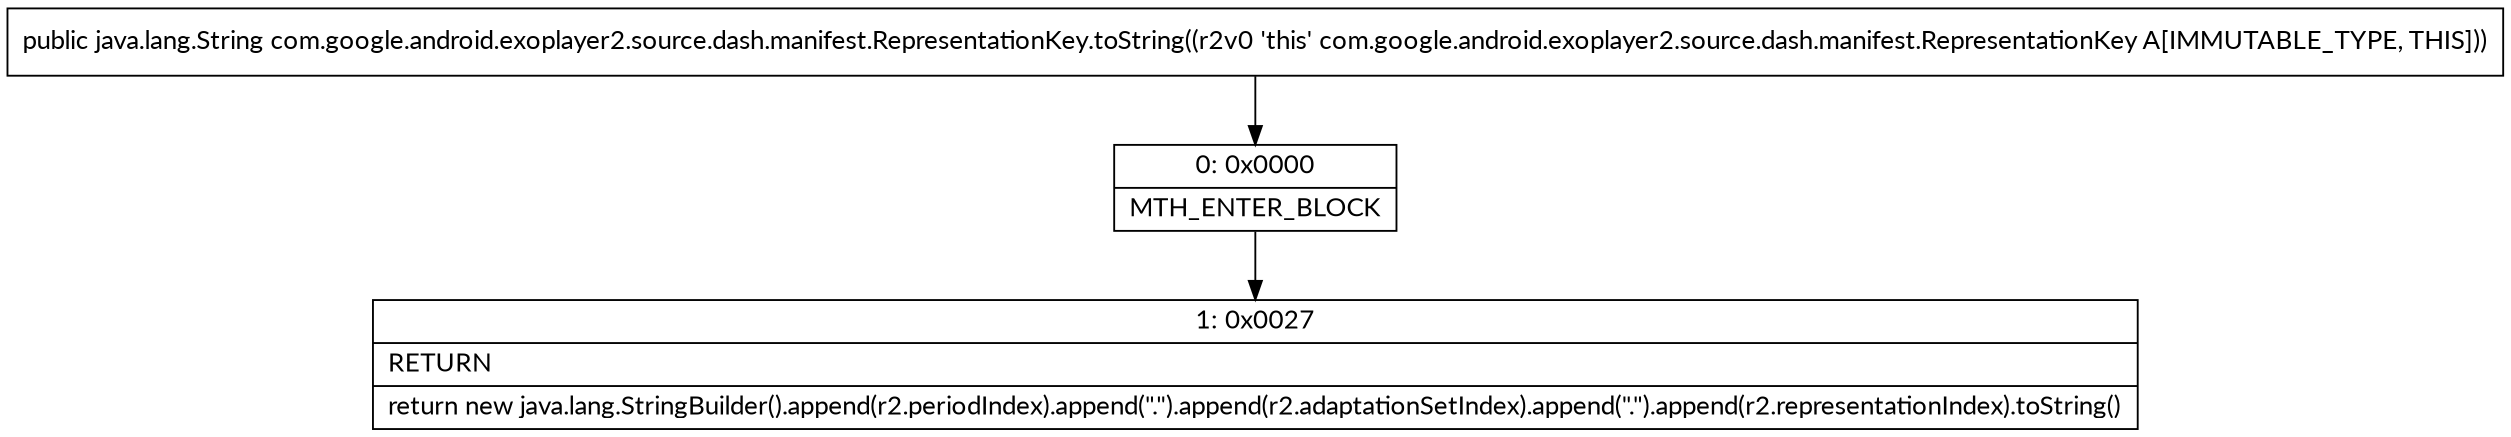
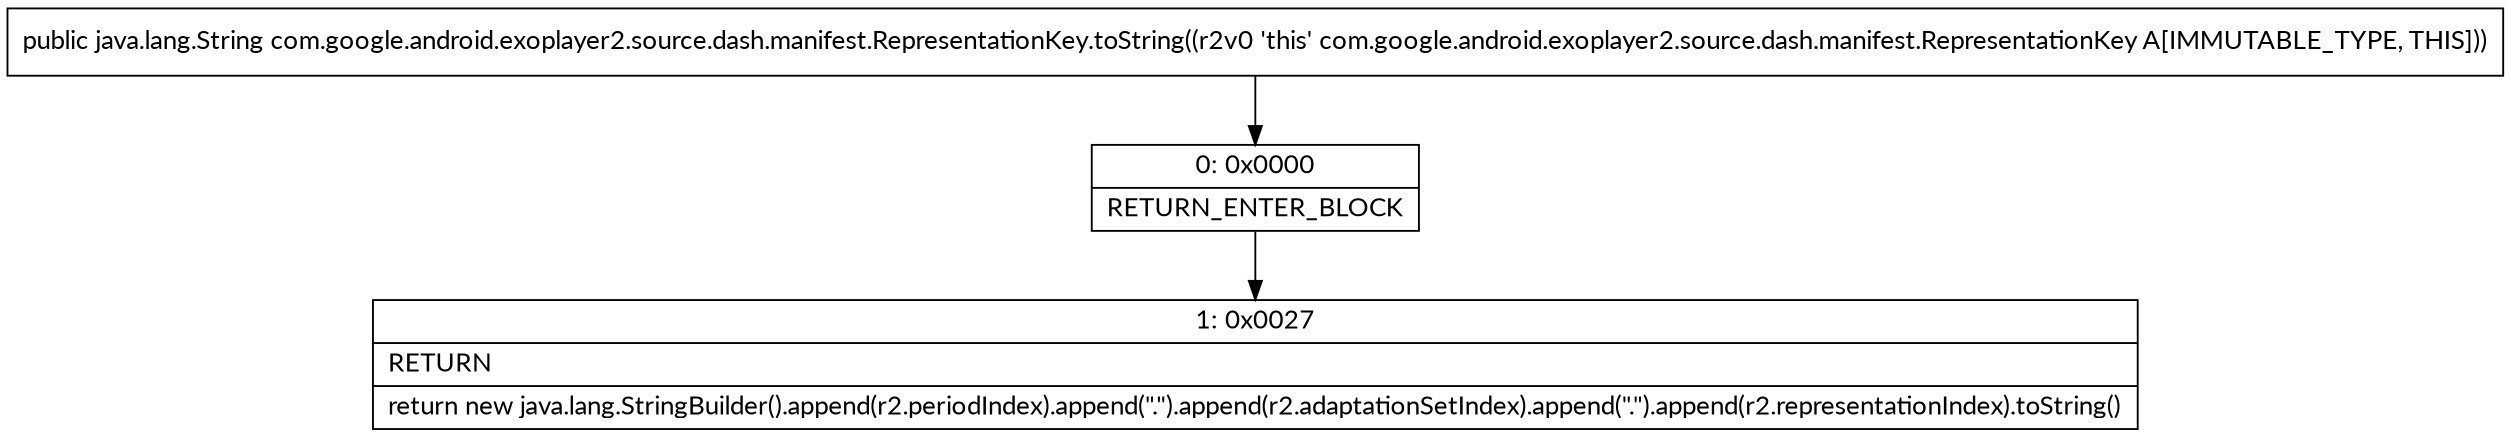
(1255, 208) -> (1255, 208)
